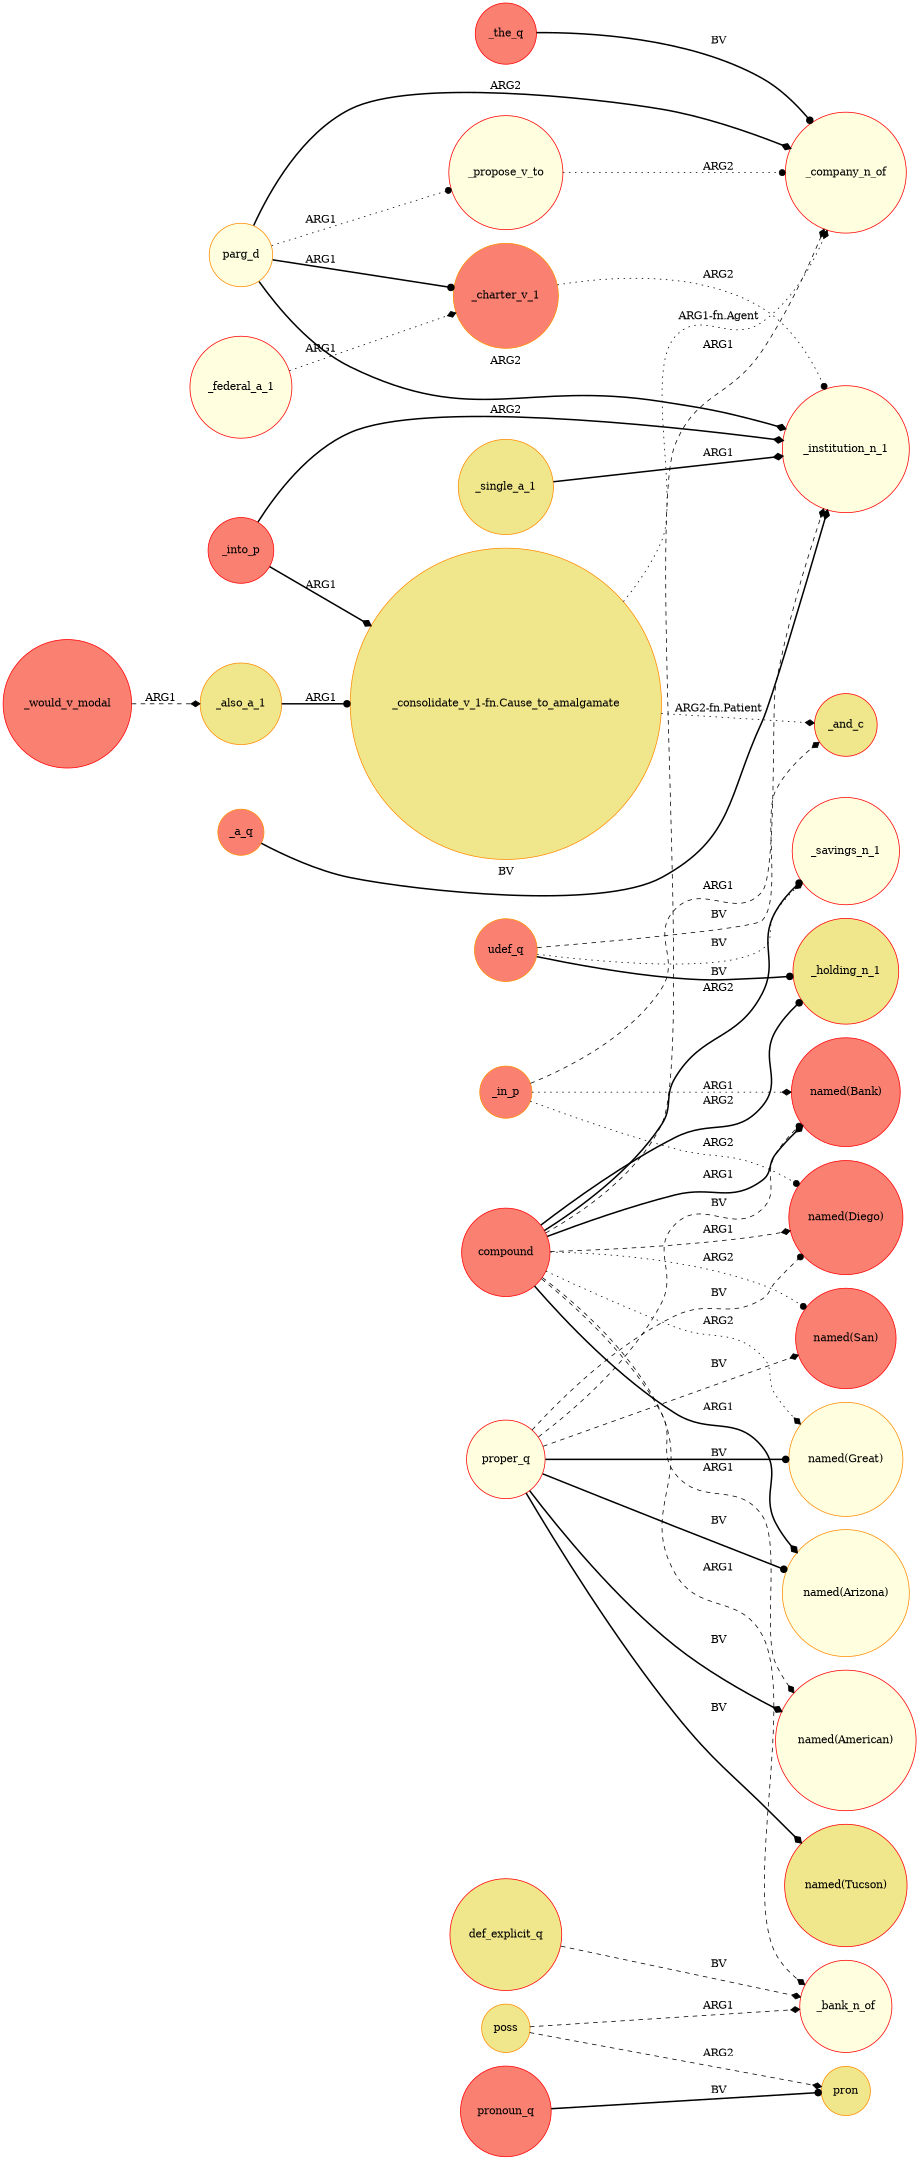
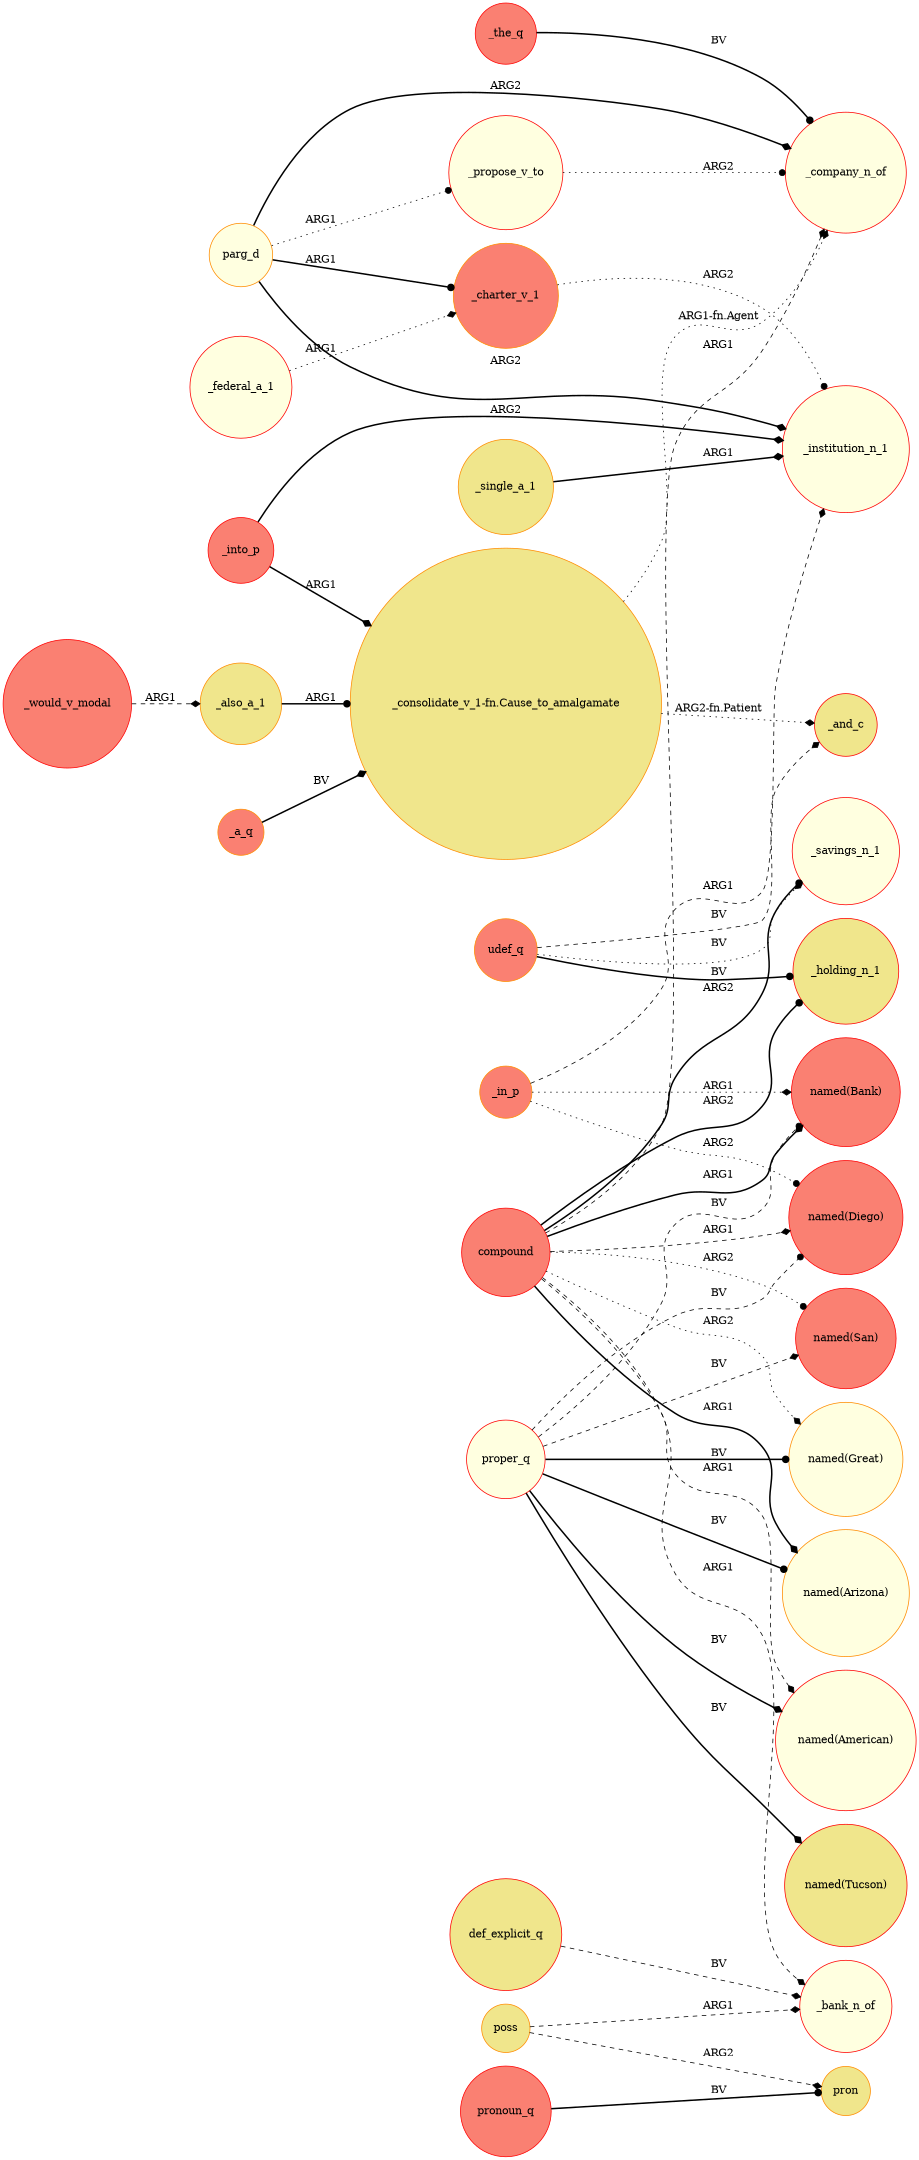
(658, 879) -> (310, 799)
